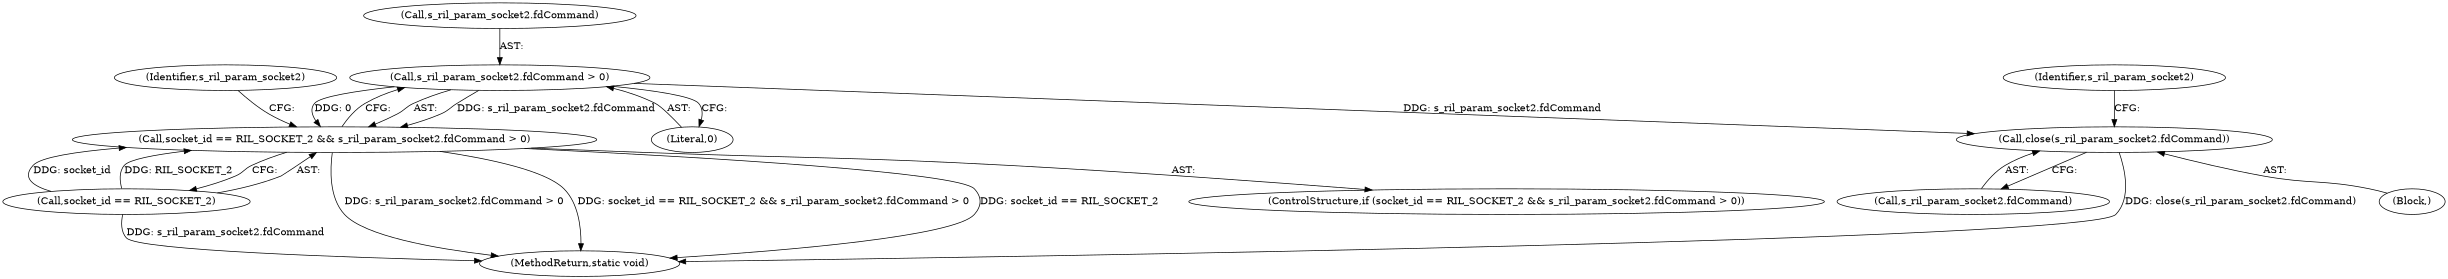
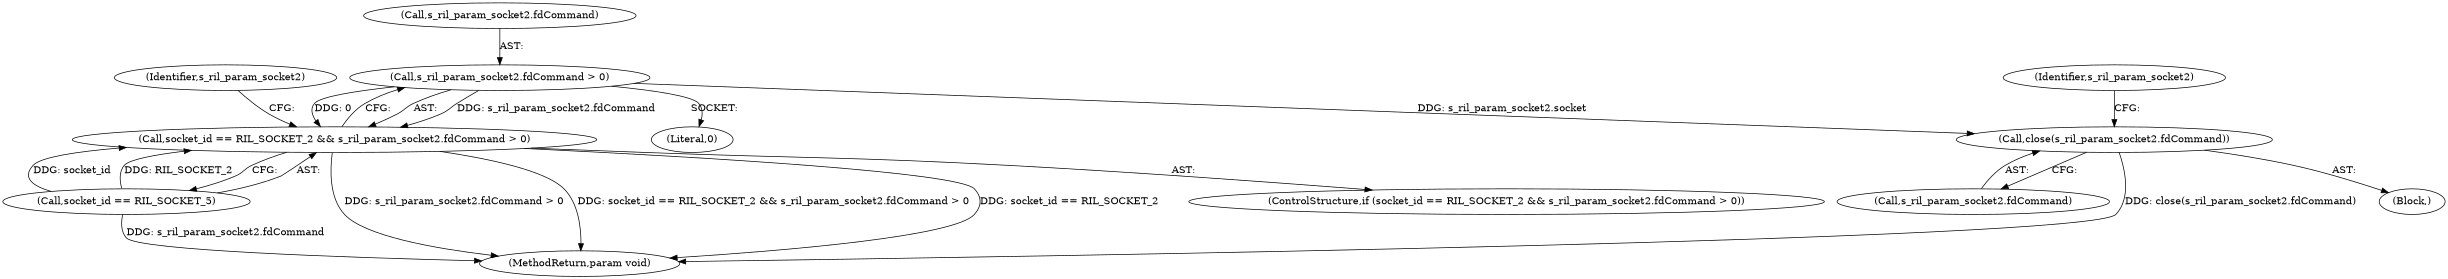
(651, 101) -> none
(716, 109) -> (716, 109)
(1502, 109) -> (1502, 109)
(2275, 178) -> (2294, 166)
(126, 202) -> (126, 202)
(580, 264) -> (580, 264)
